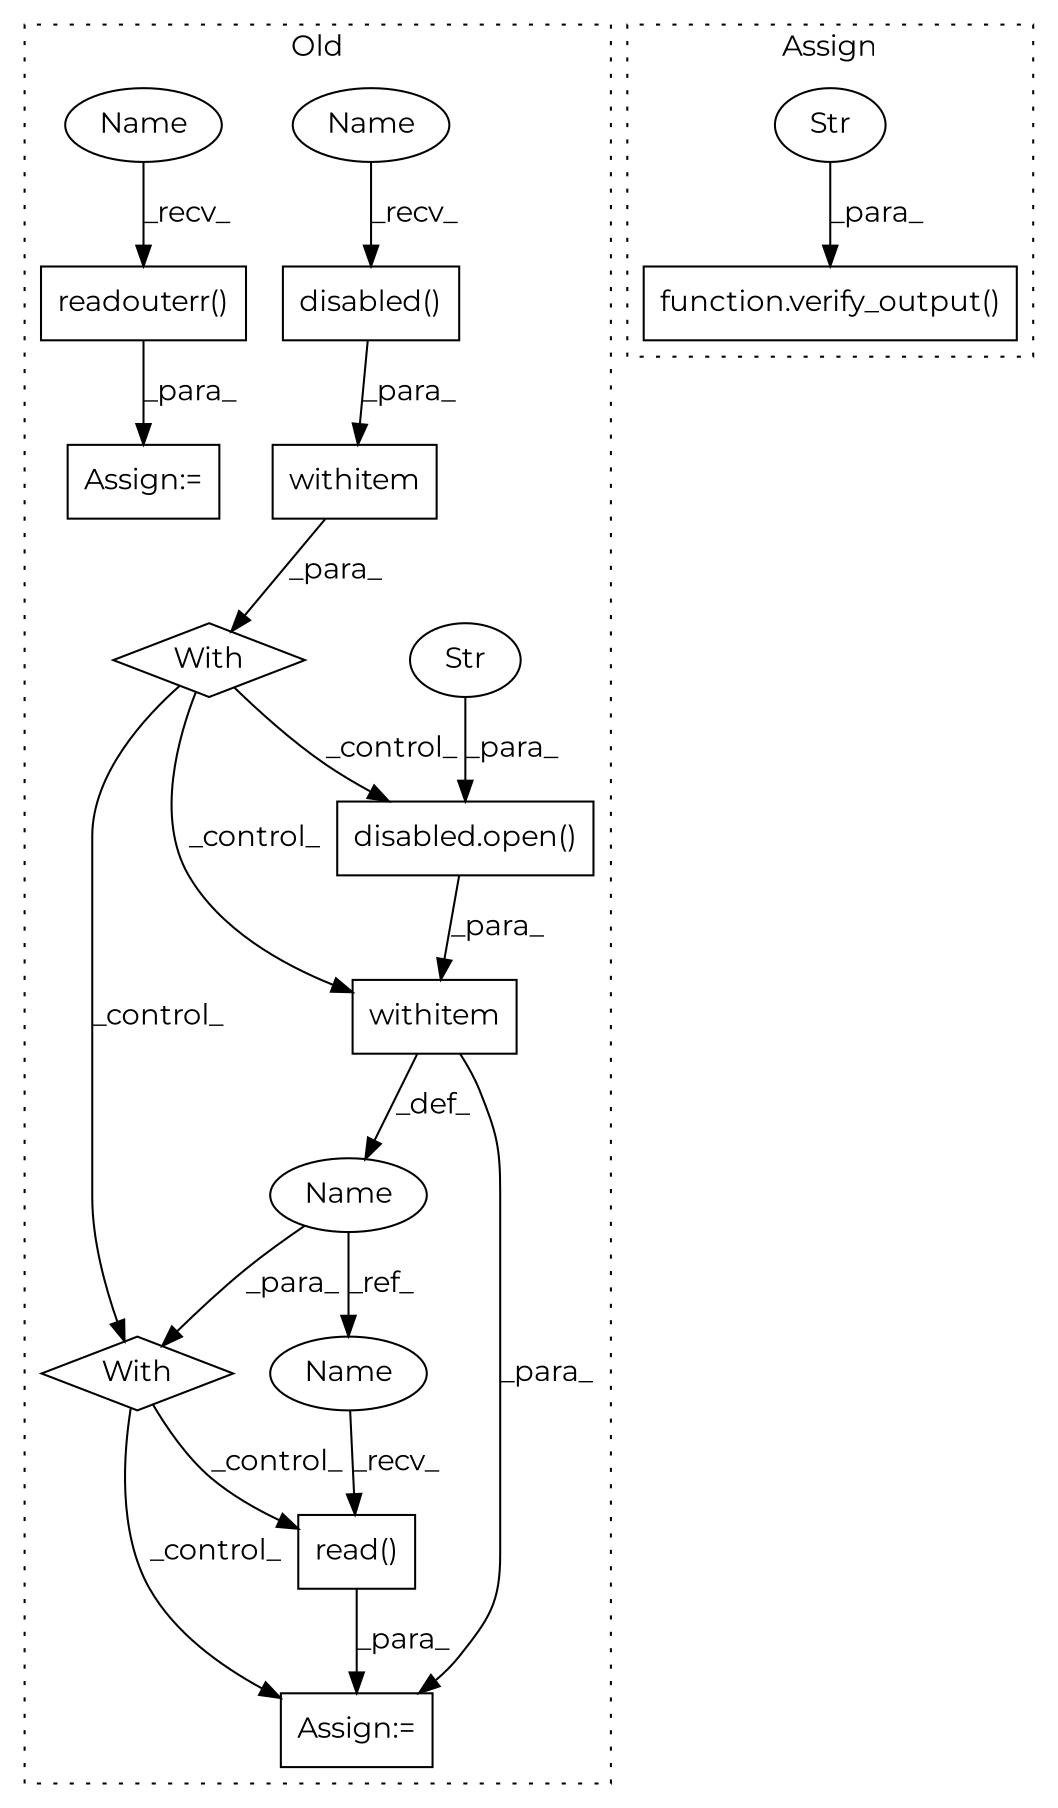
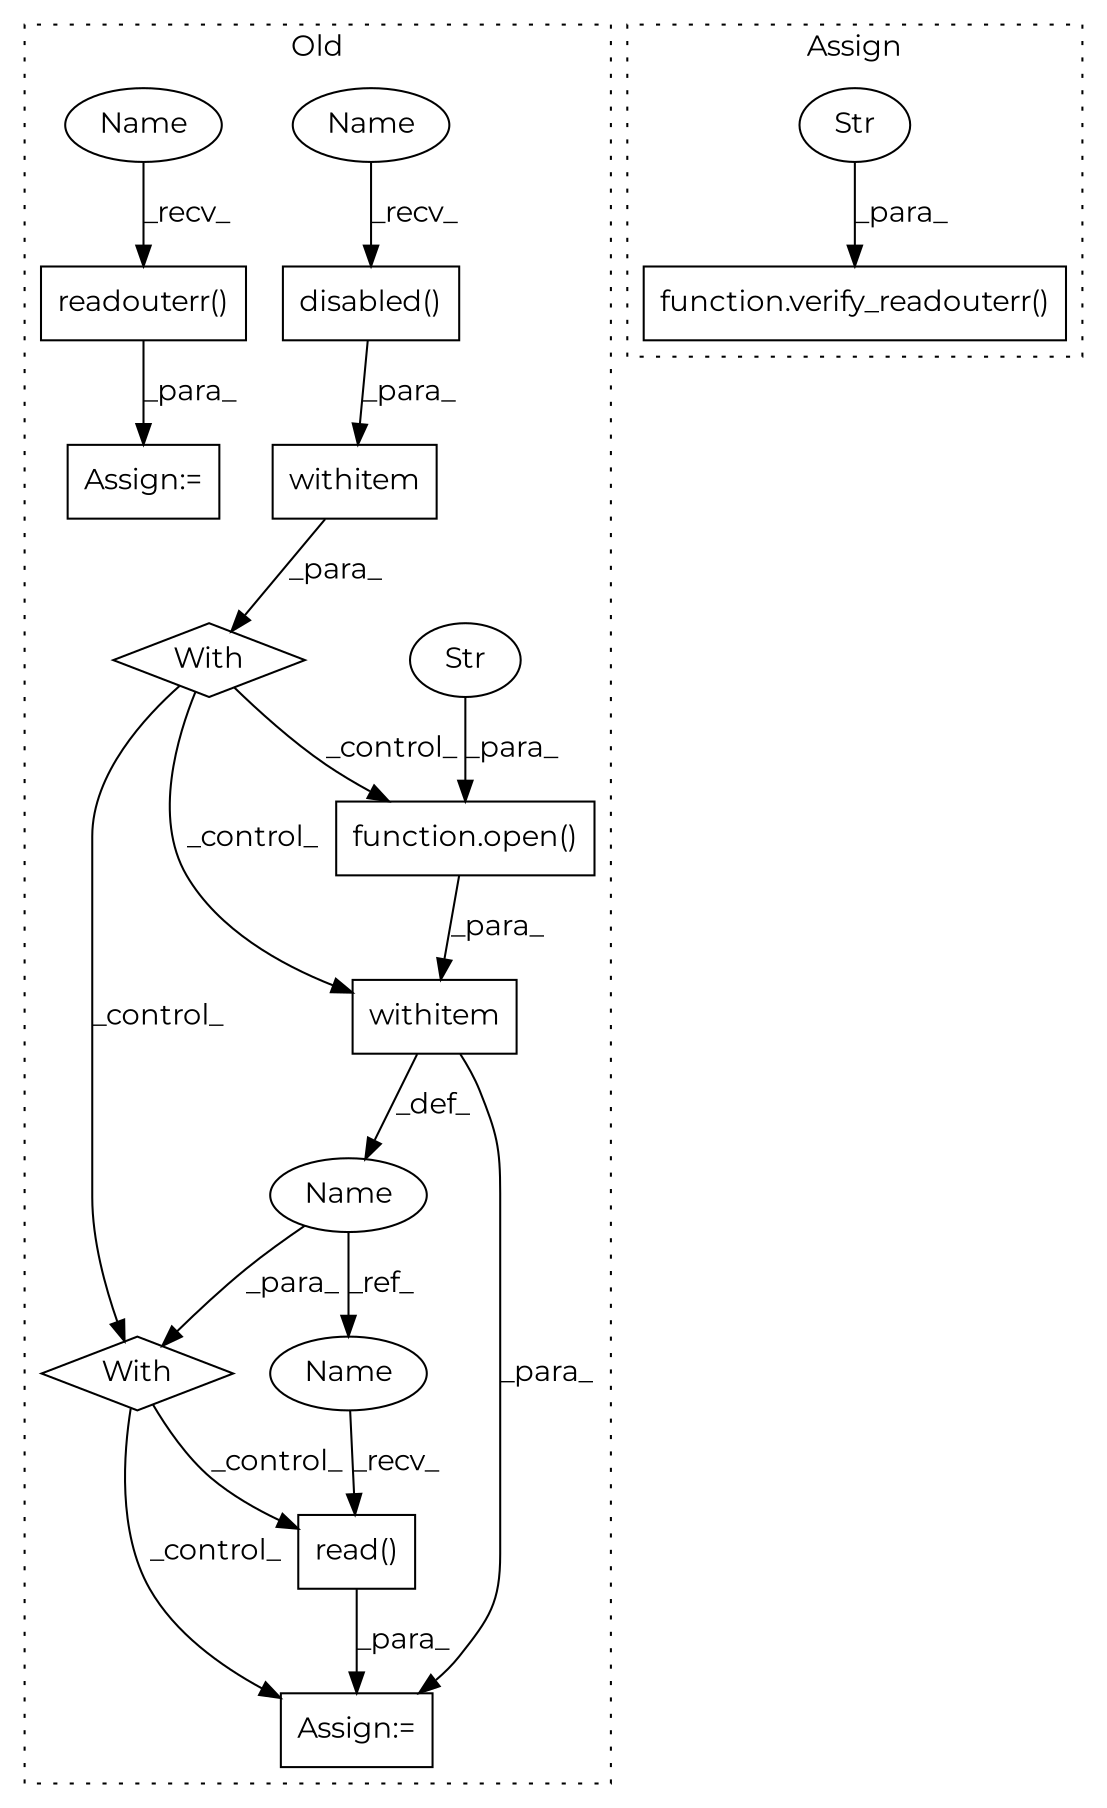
(830, 303) -> (855, 303)
(465, 838) -> (465, 838)
